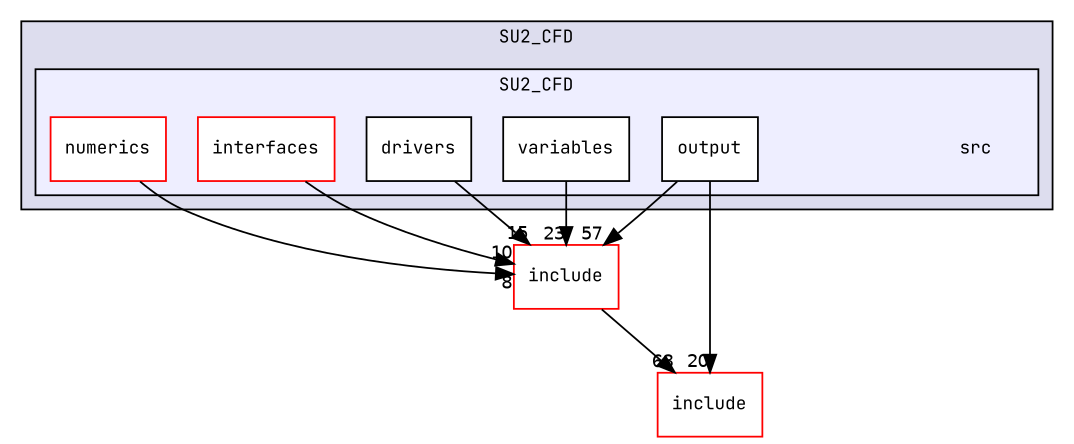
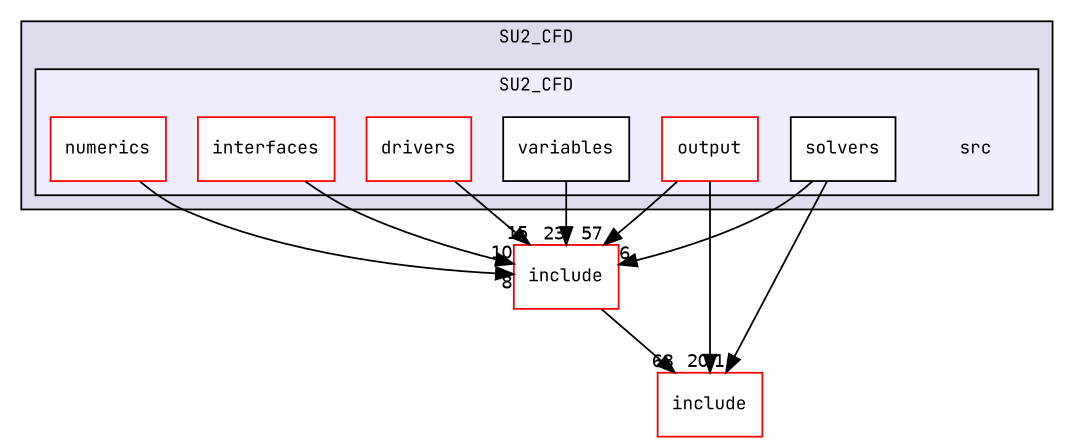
(419, 149) -> (419, 149)
(710, 149) -> (710, 149)
none -> (843, 149)
